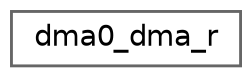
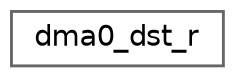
(126, 39) -> (117, 39)
